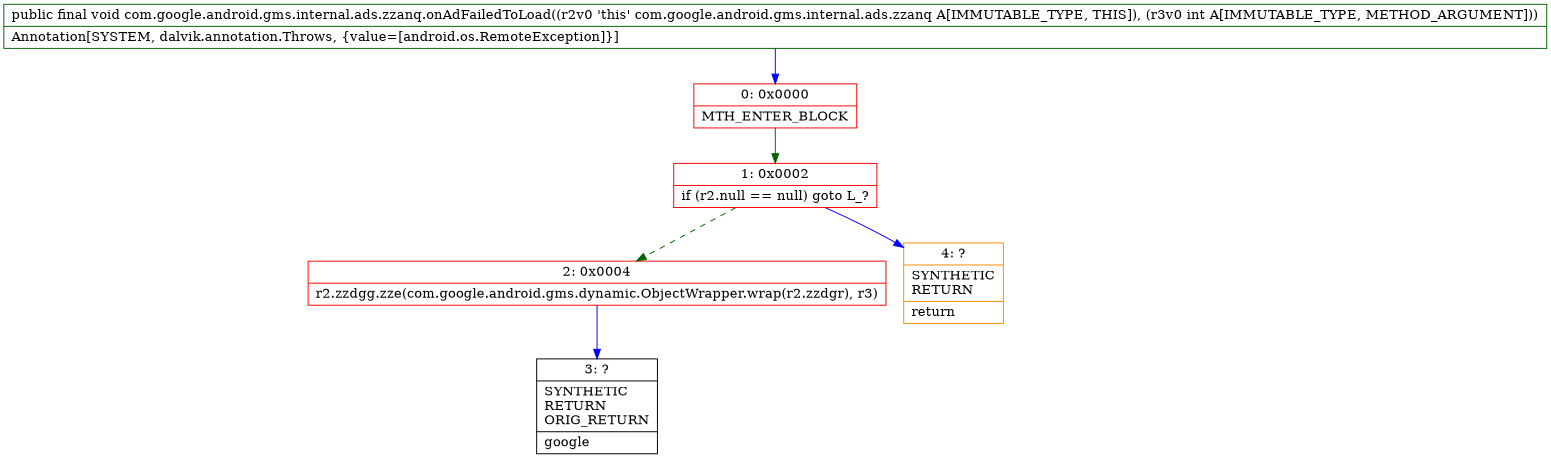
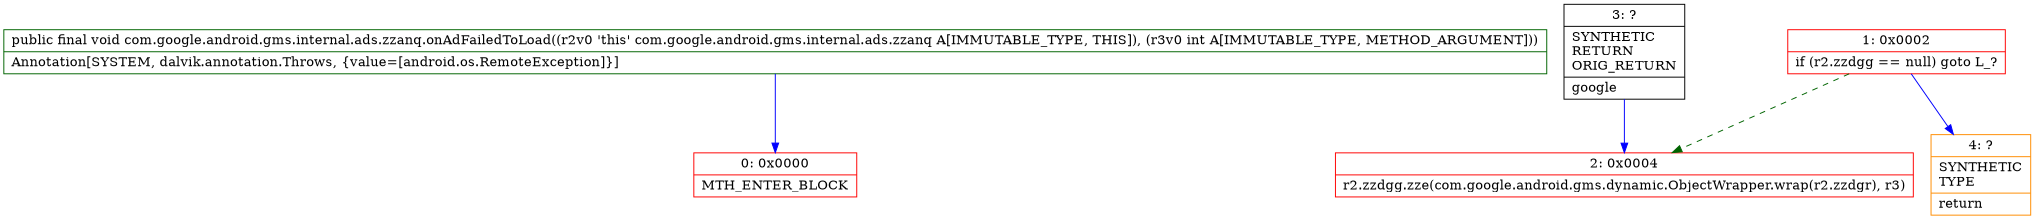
(775, 141) -> none
(775, 196) -> (1897, 62)
(943, 290) -> (1957, 182)
(597, 327) -> (1624, 121)
